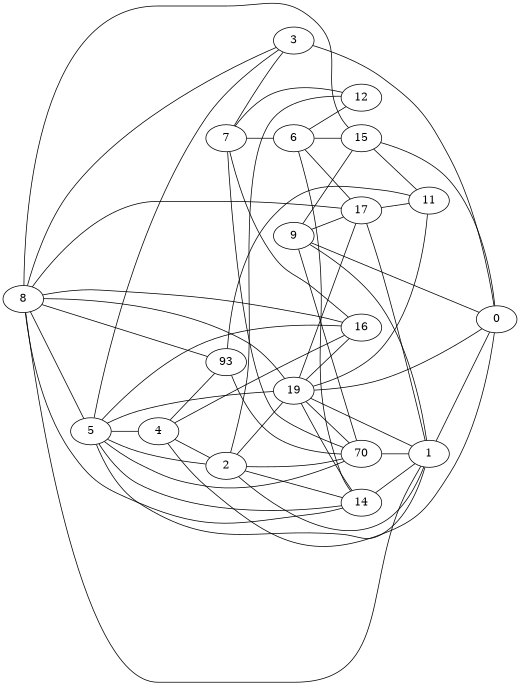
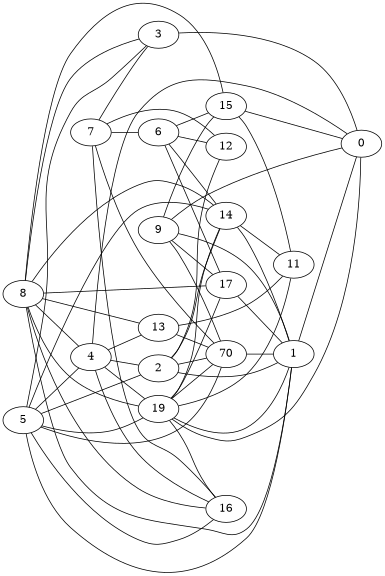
(395, 205) -> (260, 240)
(226, 362) -> (159, 328)
(57, 365) -> (57, 326)
(259, 430) -> (128, 385)
